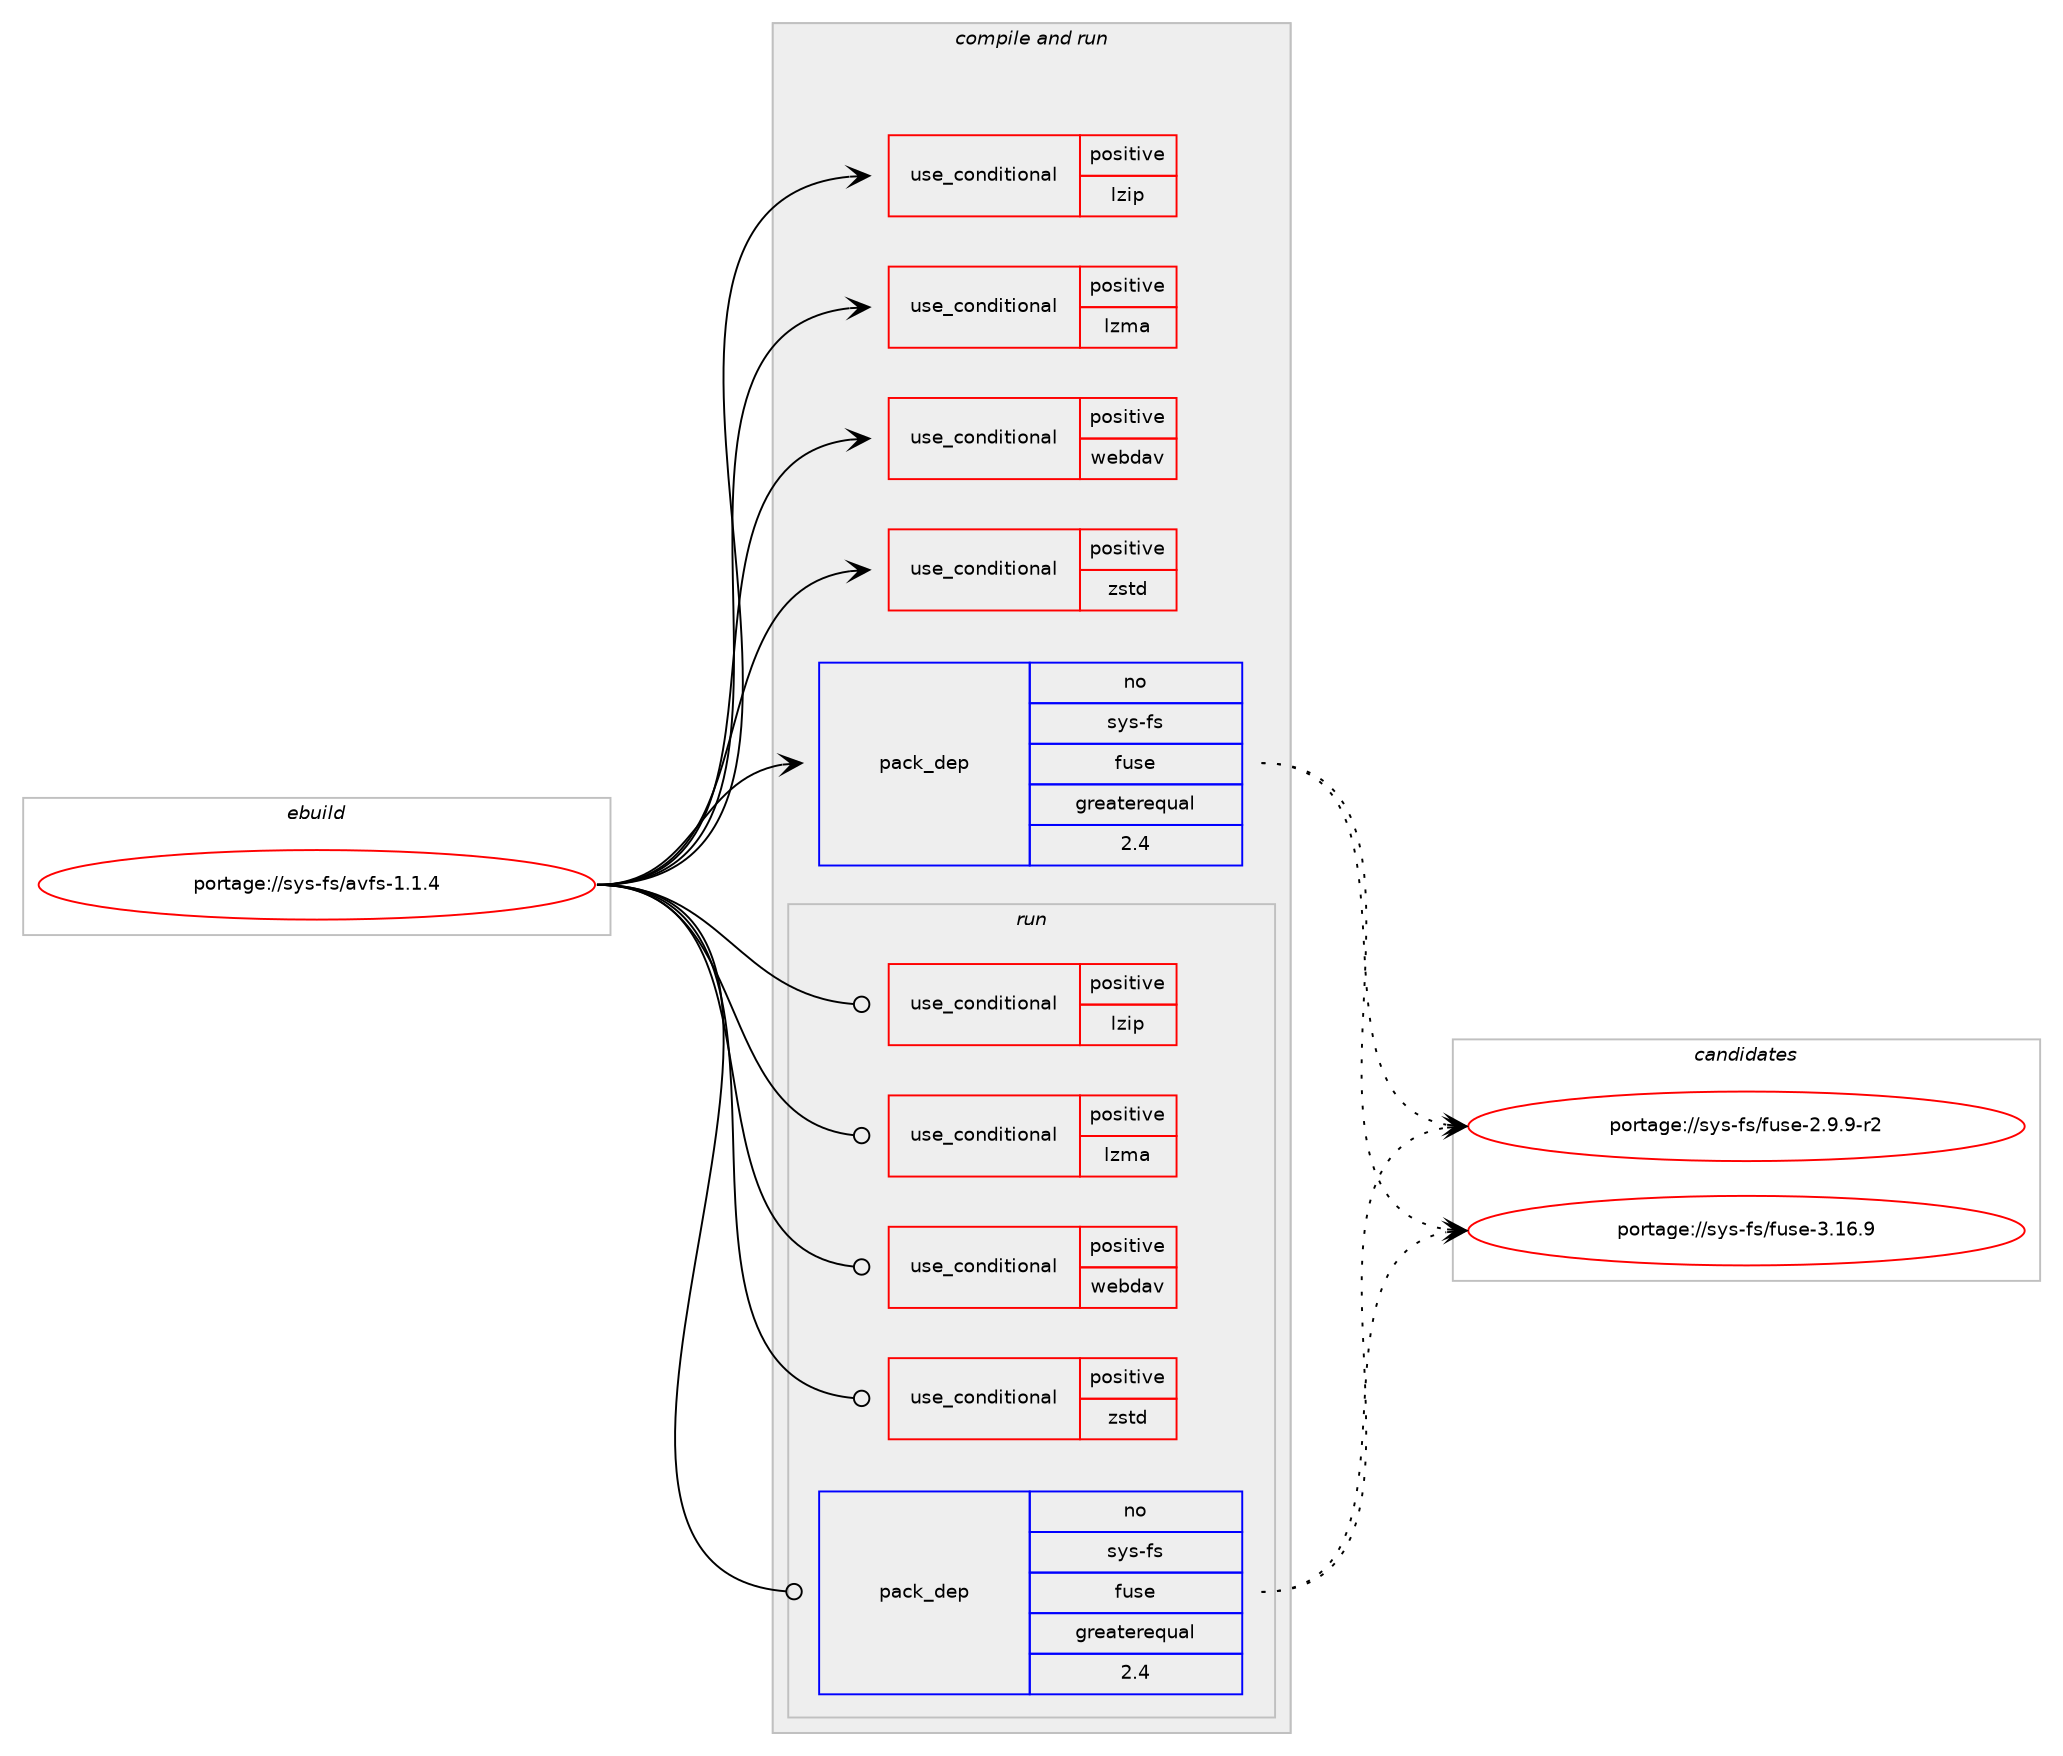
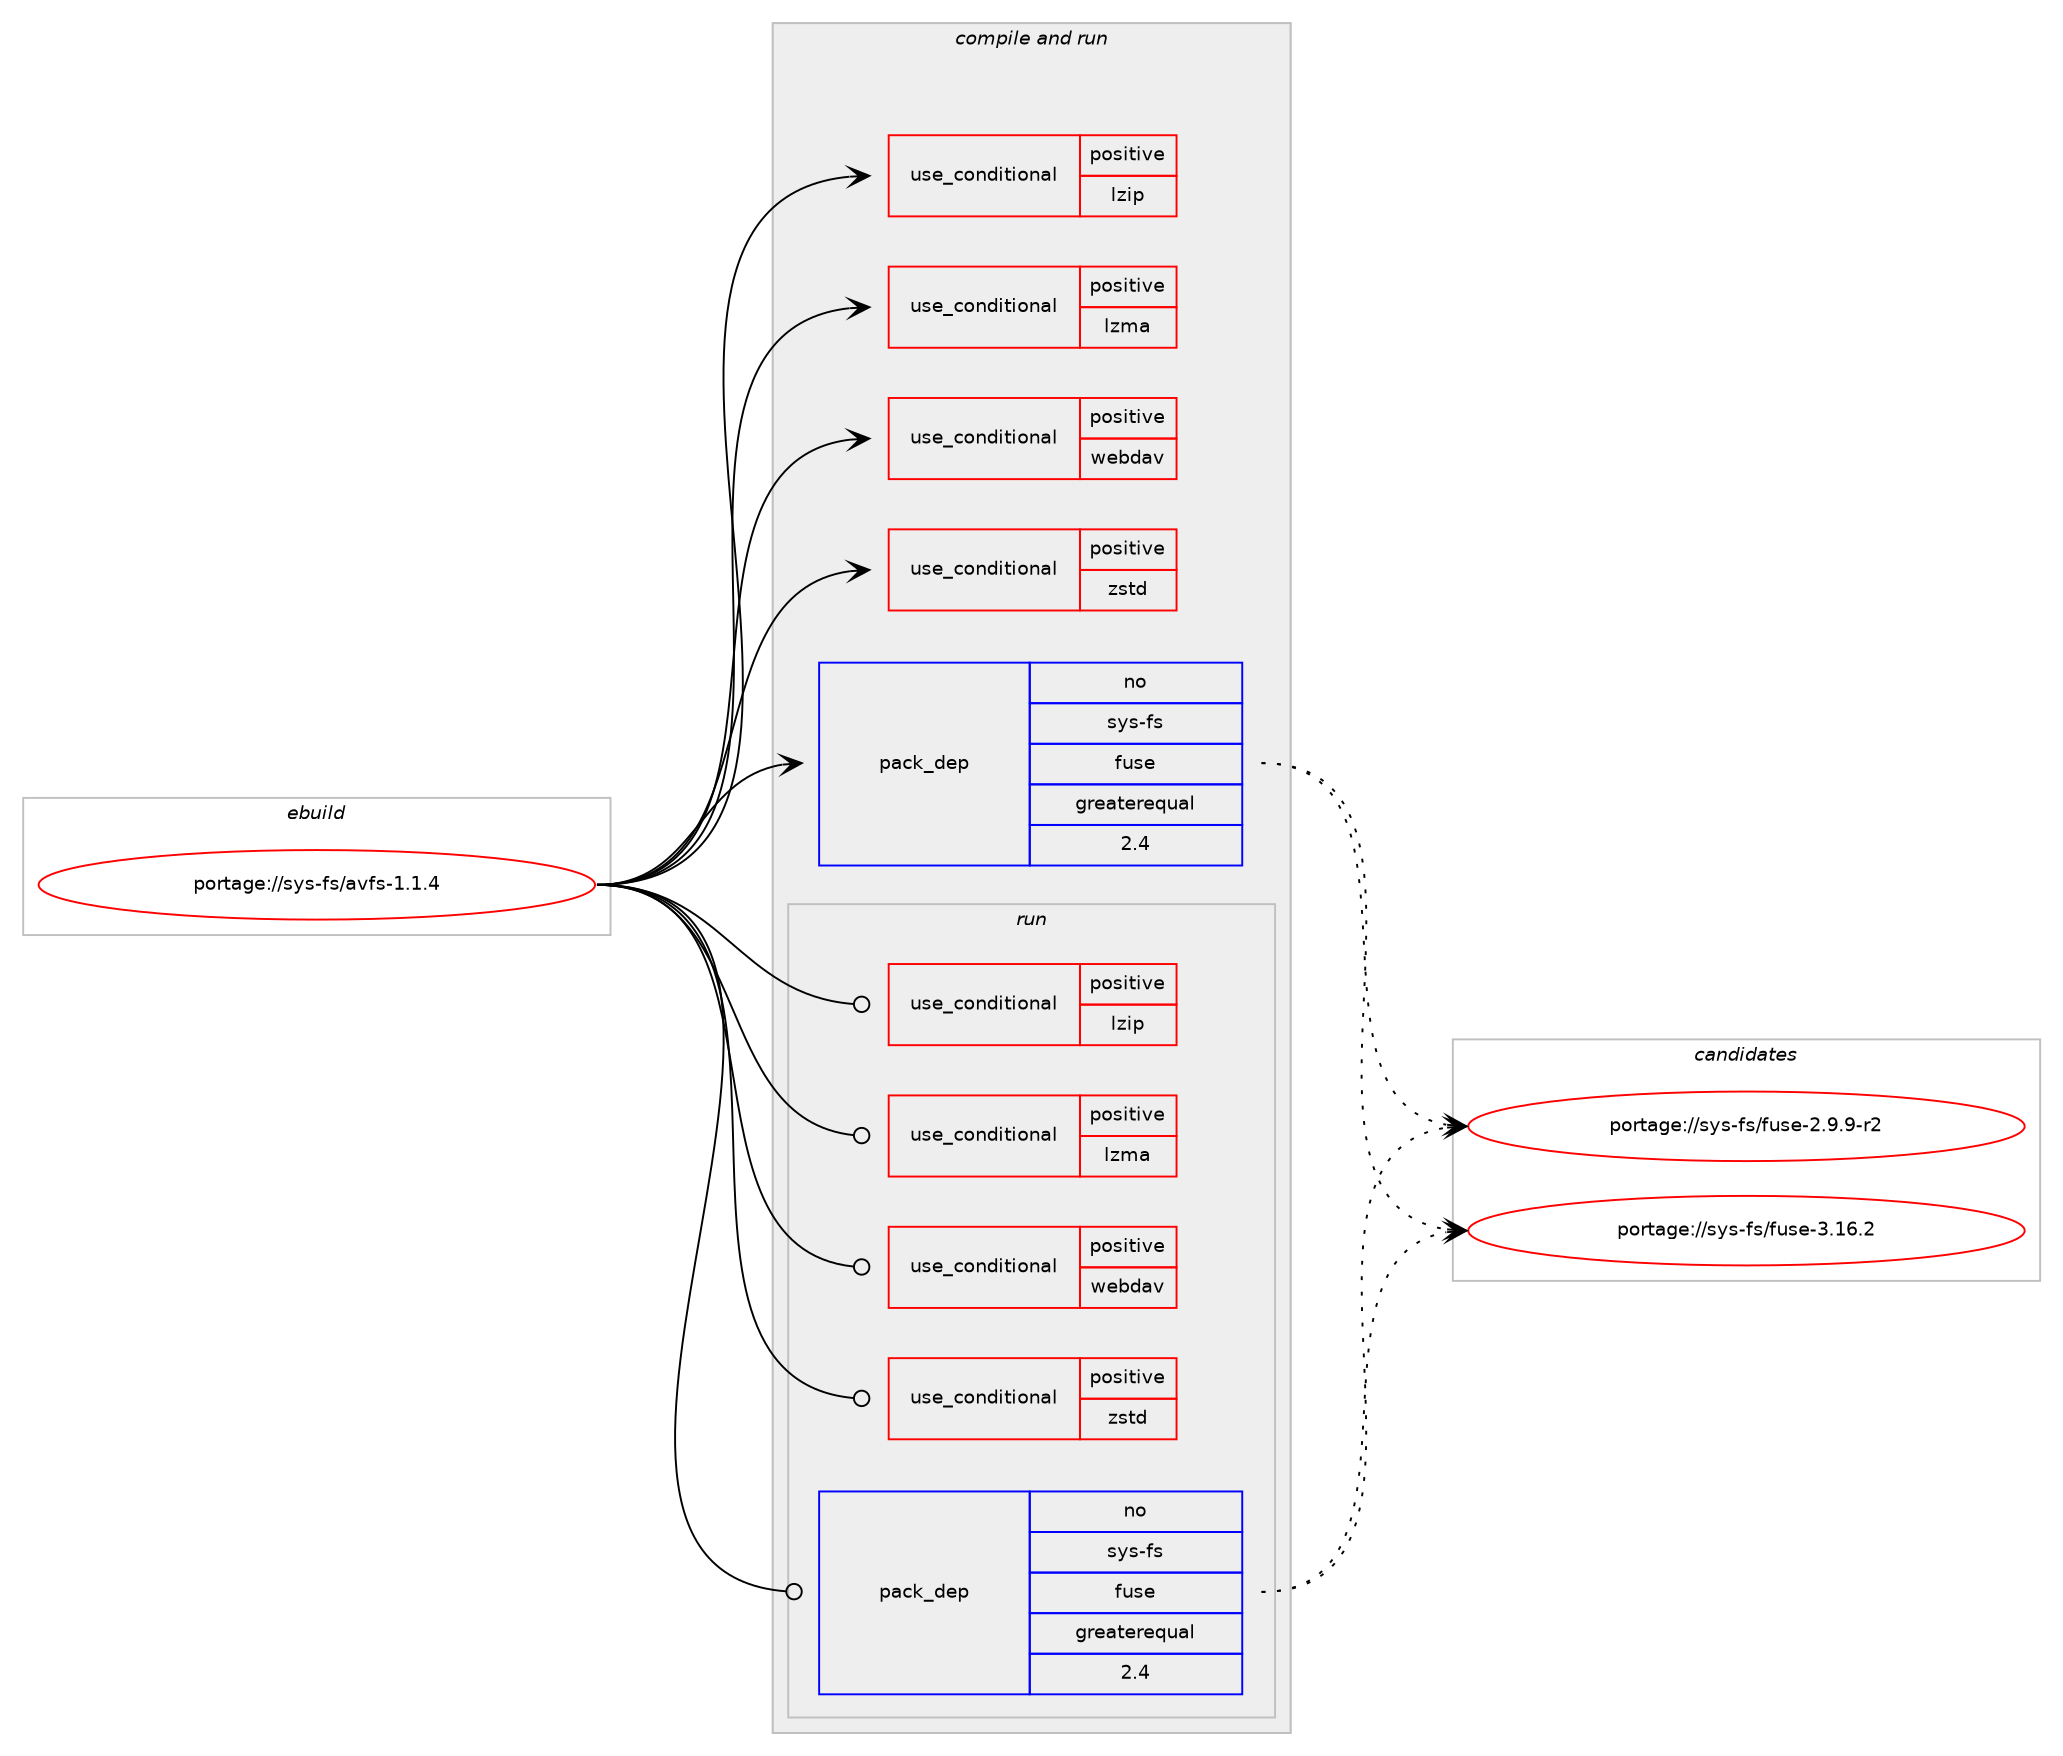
(1746, 1231) -> (1746, 1231)
